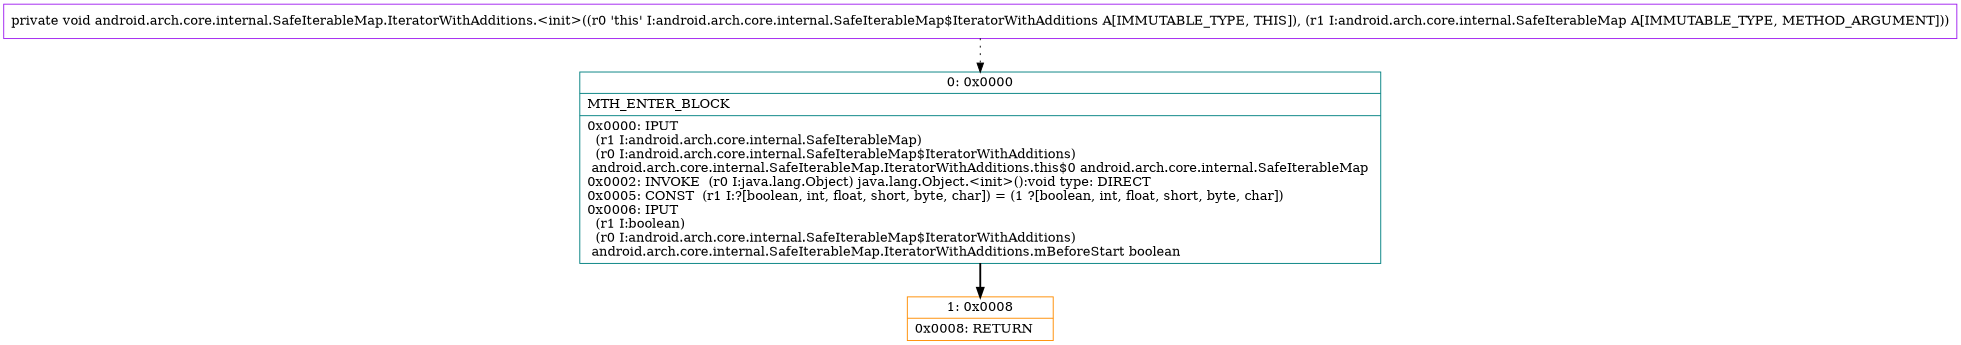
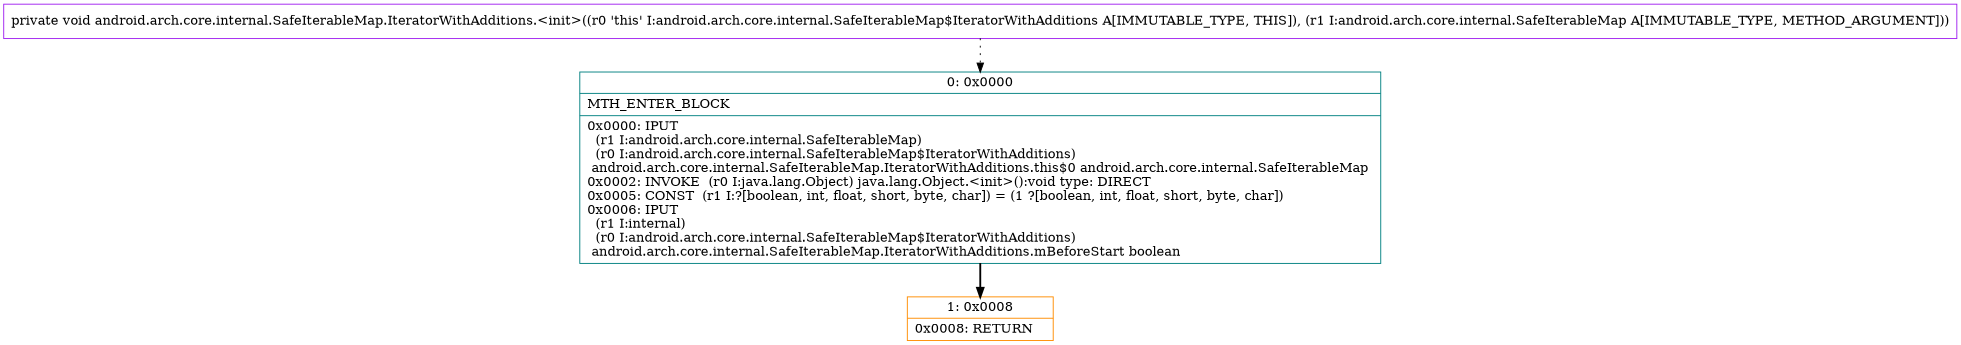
(636, 224) -> (636, 224)
